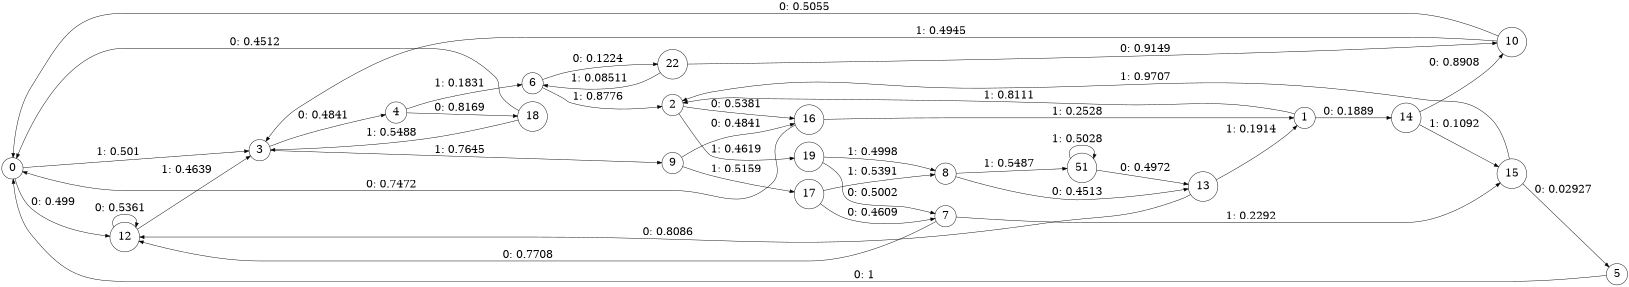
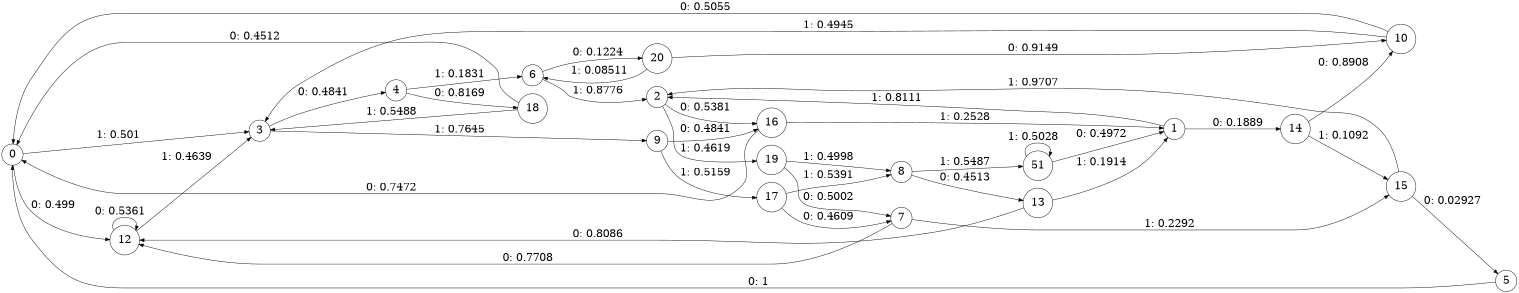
(673, 64) -> (657, 58)
(1140, 177) -> (1106, 147)
